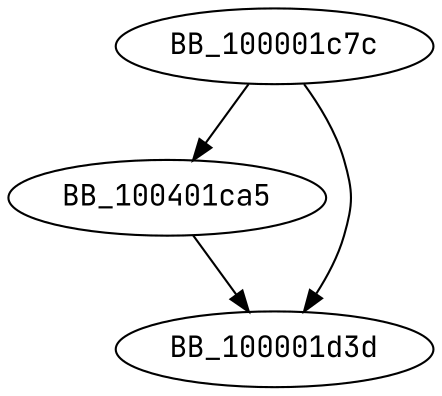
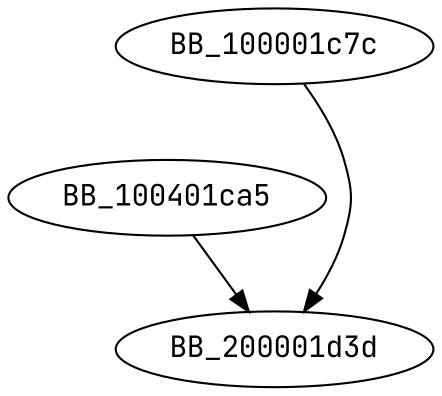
(227, 114) -> none
(275, 349) -> (275, 349)
